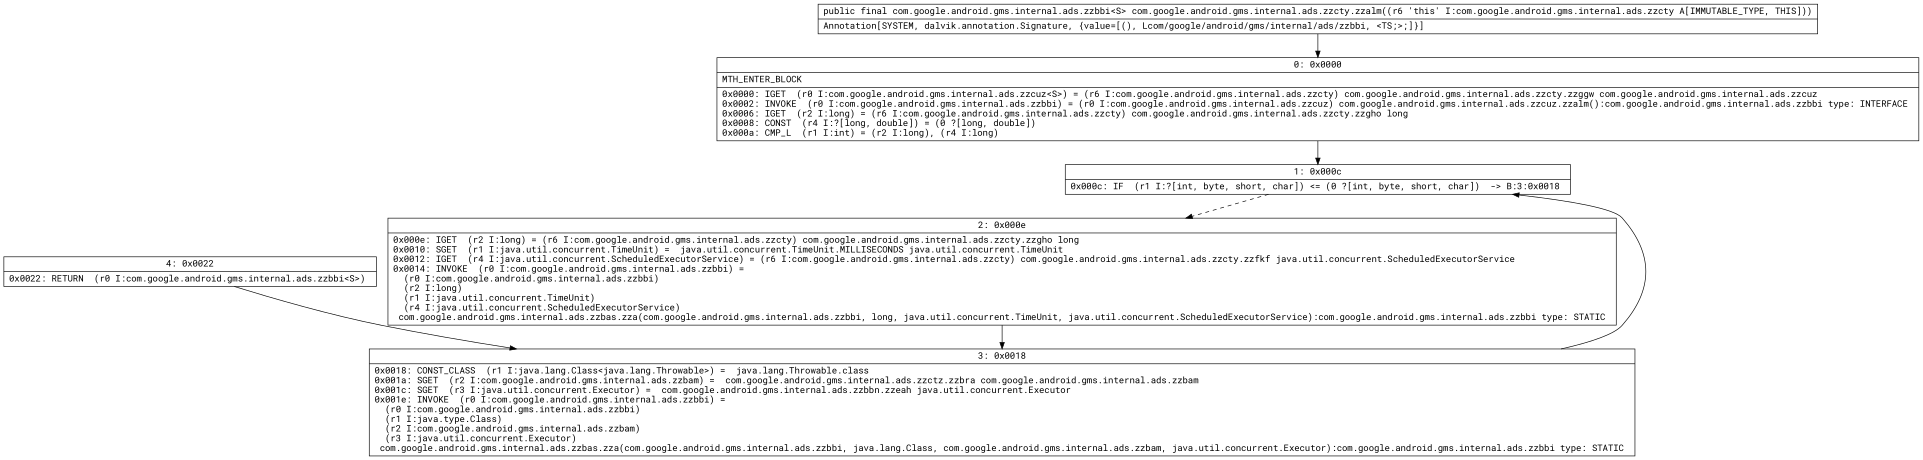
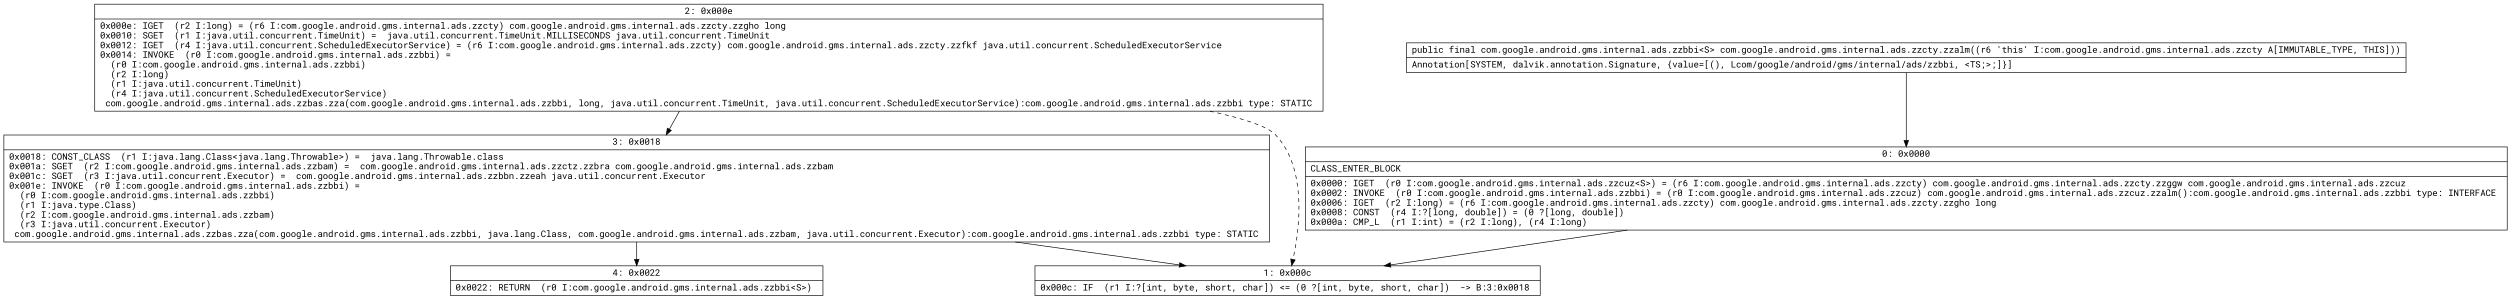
(762, 80) -> (1356, 169)
(1230, 205) -> (1291, 160)
(371, 323) -> (637, 251)
